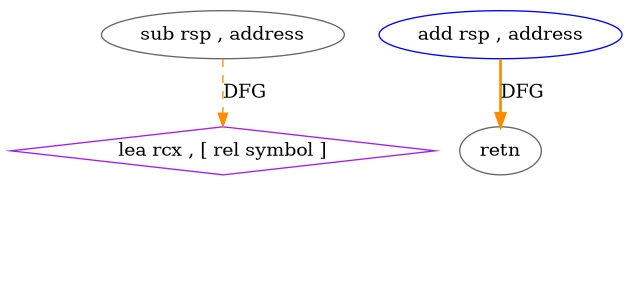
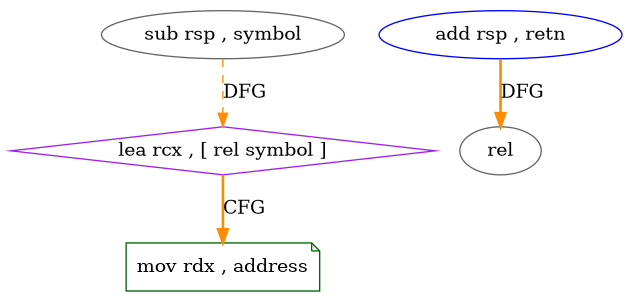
(223, 35) -> (223, 35)
(501, 35) -> (501, 35)
(501, 151) -> (501, 151)
none -> (223, 267)
